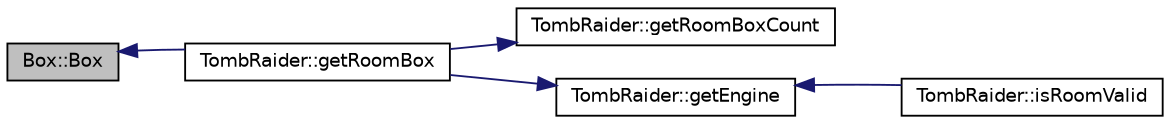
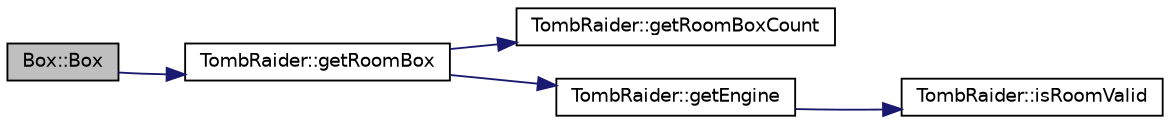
(161, 50) -> (143, 74)
(858, 85) -> (839, 110)
